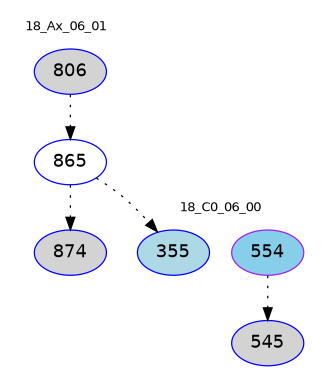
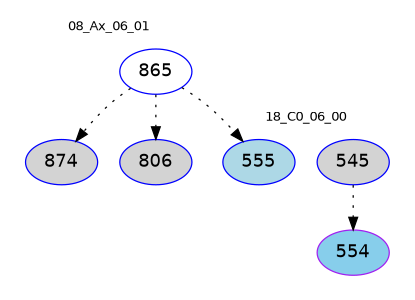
(66, 27) -> (109, 27)
(70, 111) -> (156, 111)
(173, 253) -> (259, 162)
(268, 292) -> (353, 201)
